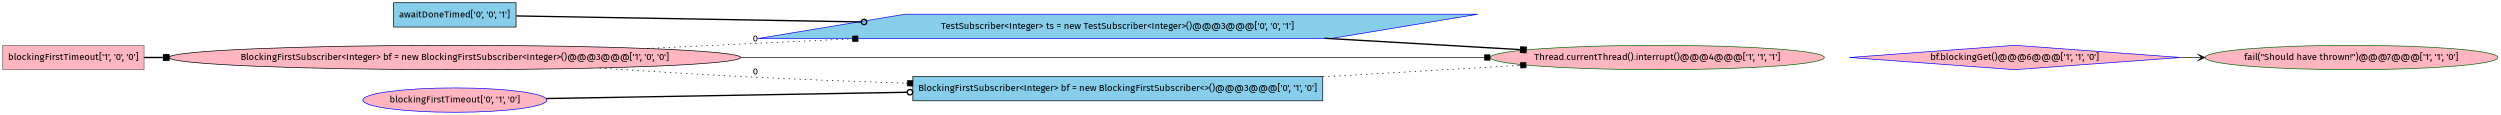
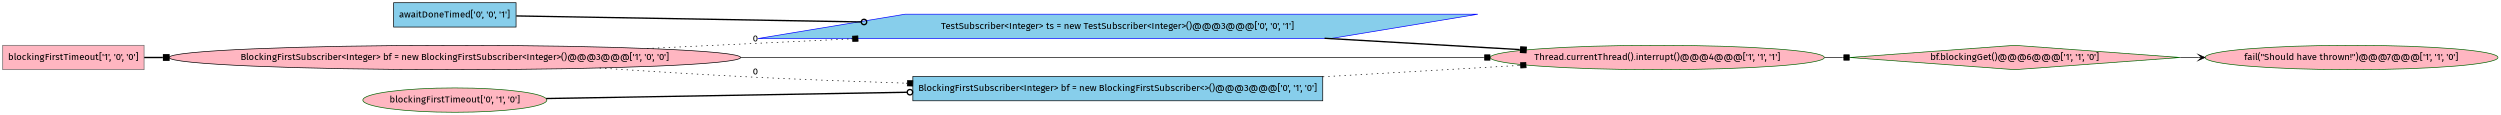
none -> (1833, 57)
(2015, 57) -> (2015, 57)
(455, 100) -> (455, 100)
